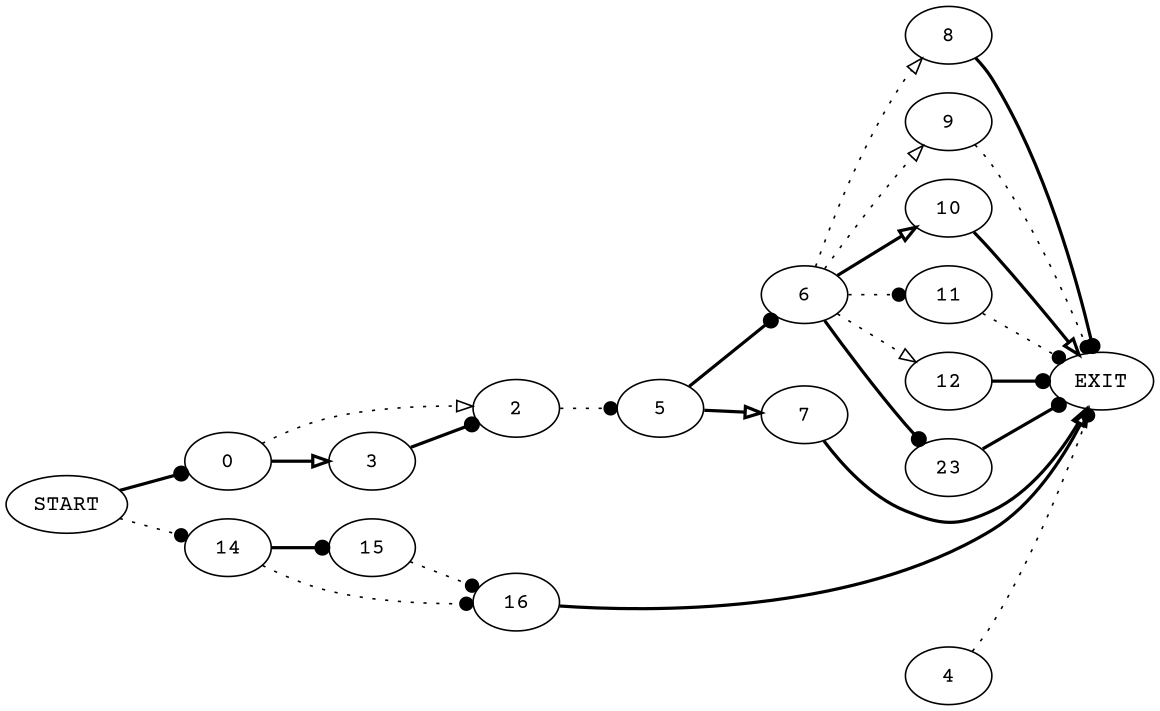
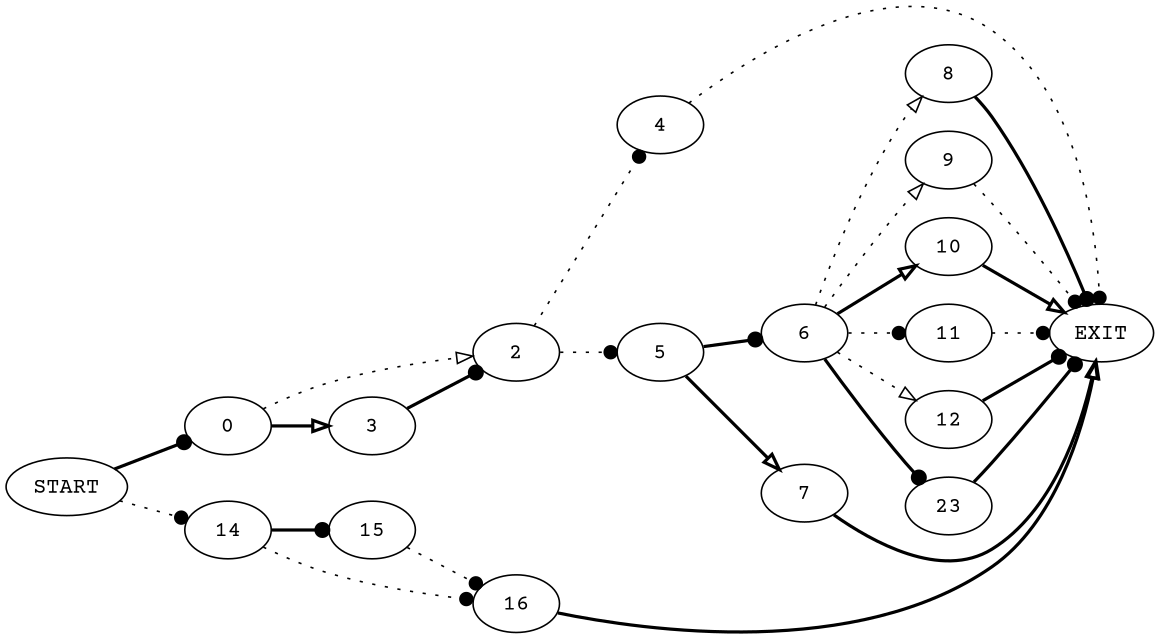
none -> (585, 244)
